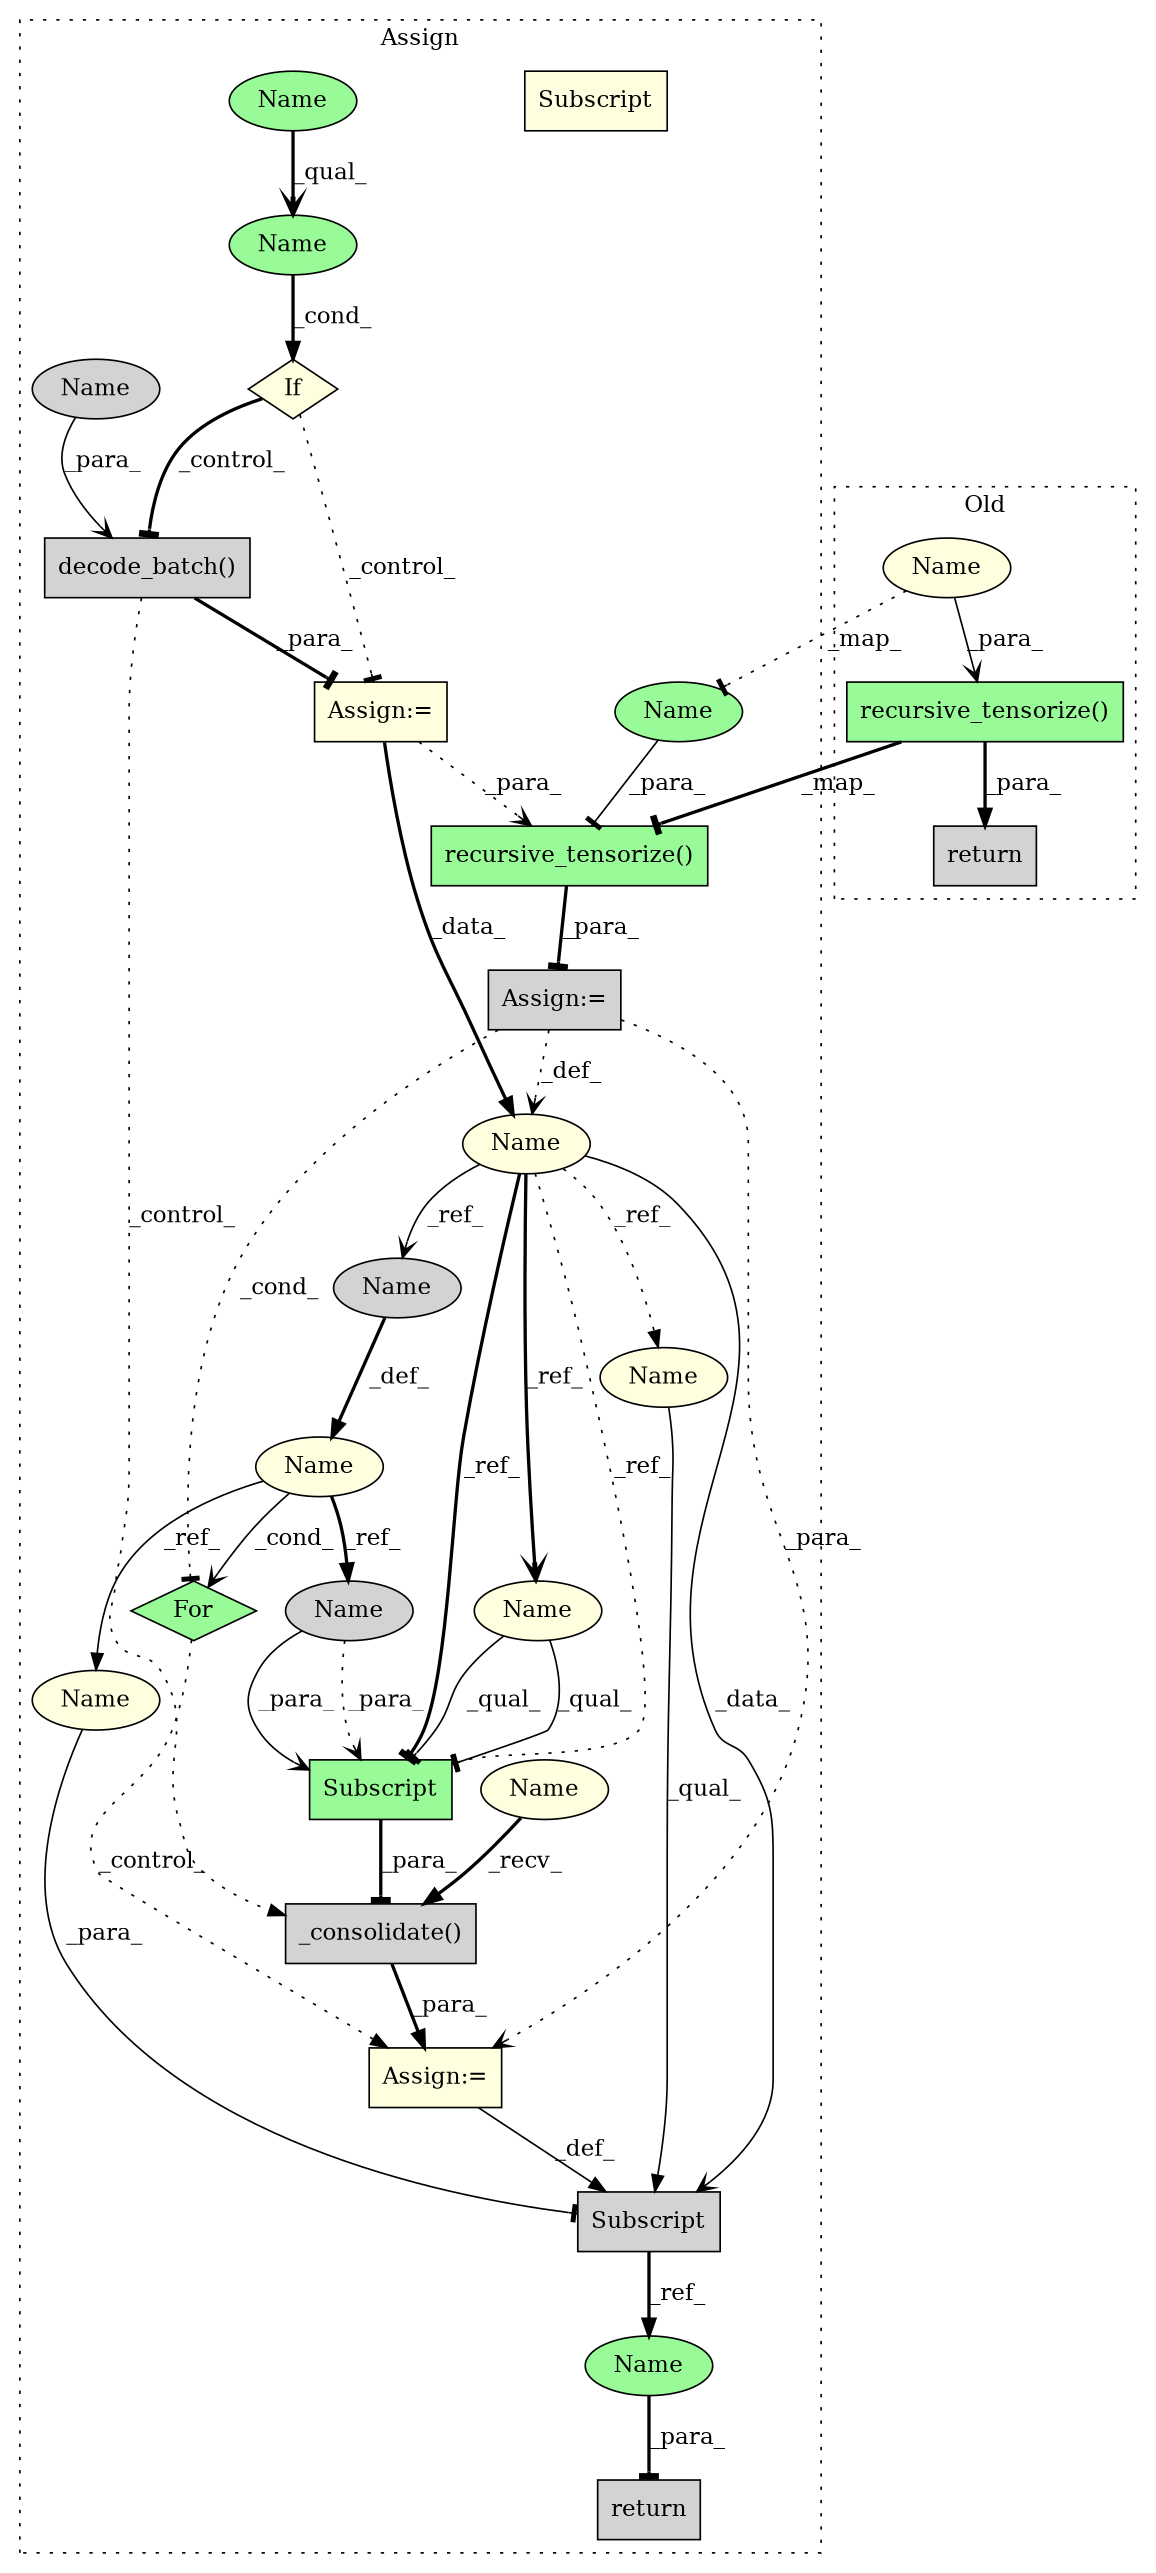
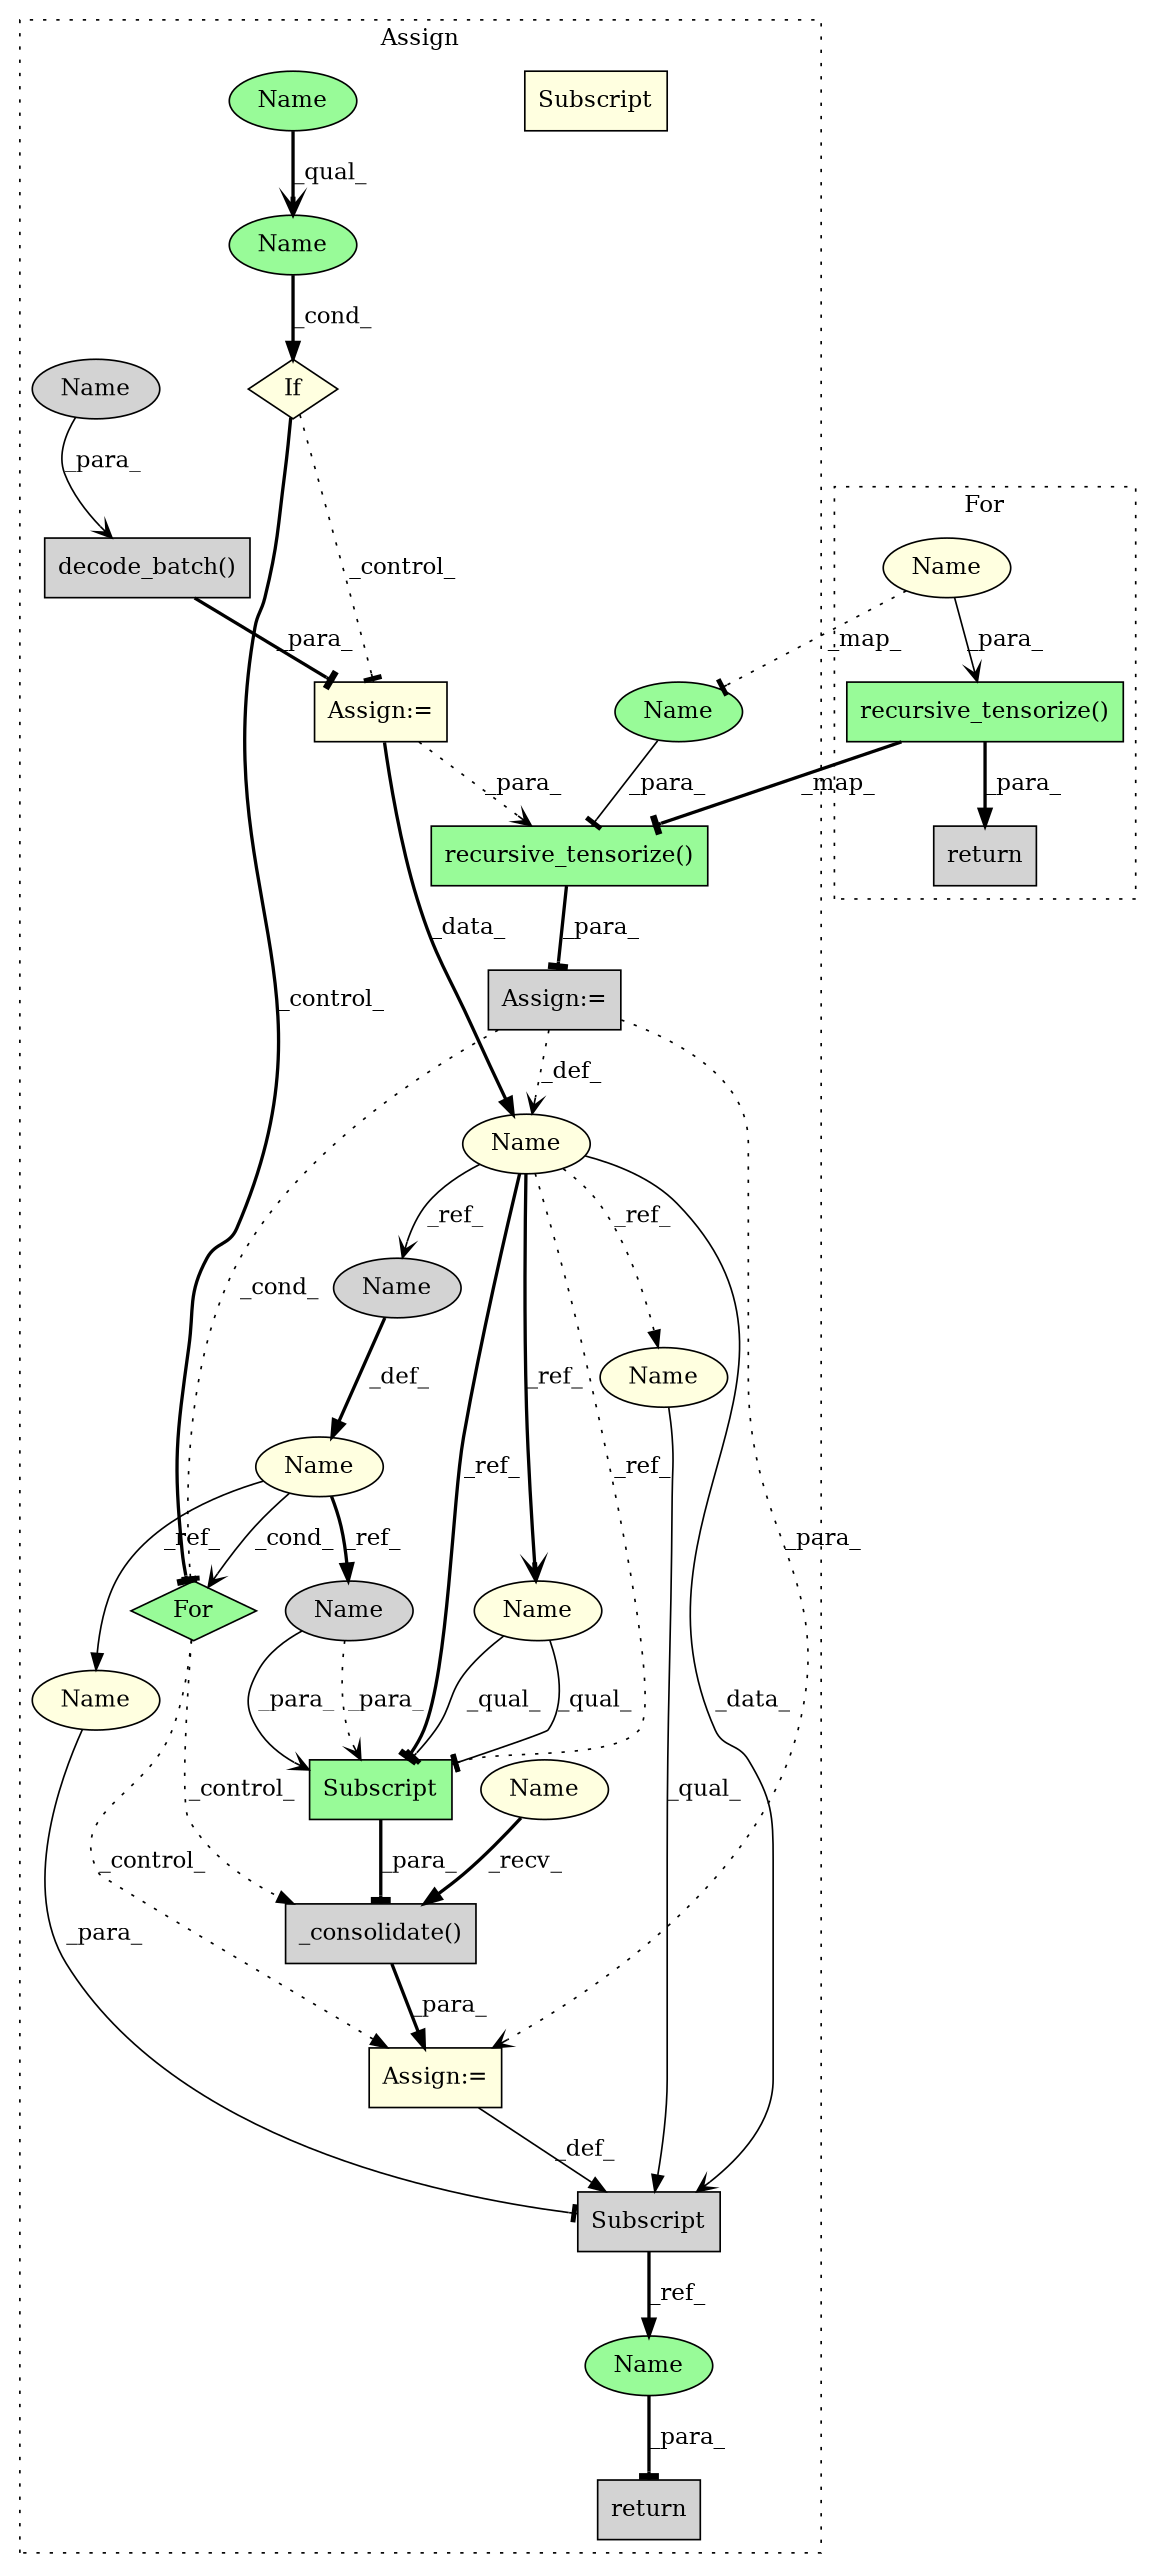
(183, 444) -> (277, 1005)
(985, 506) -> (985, 506)
(129, 1292) -> (185, 1790)
